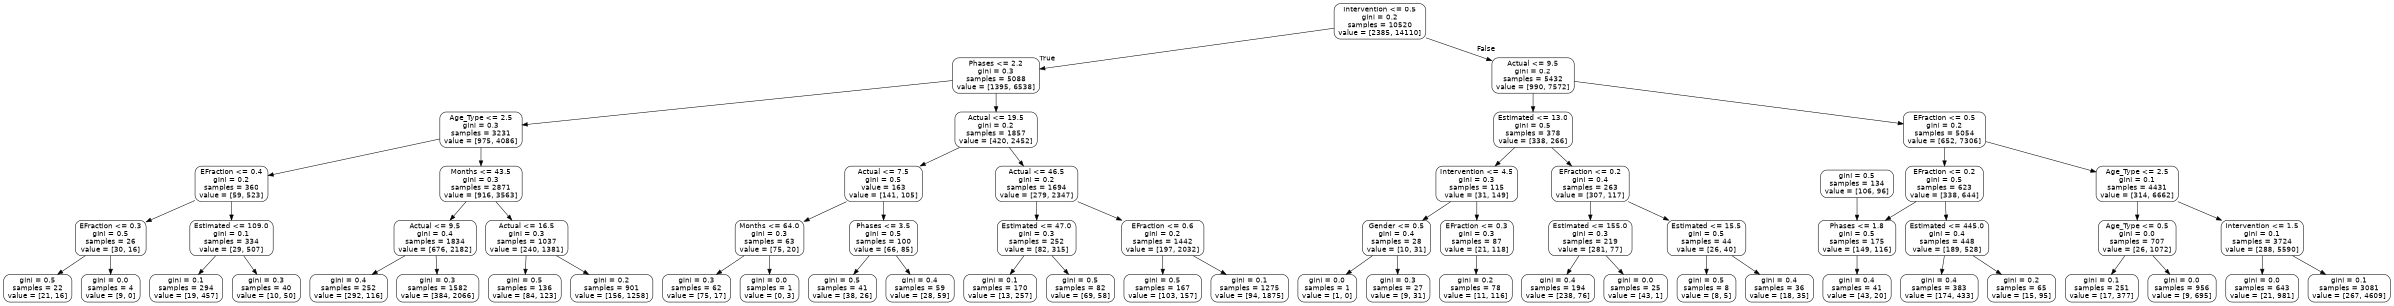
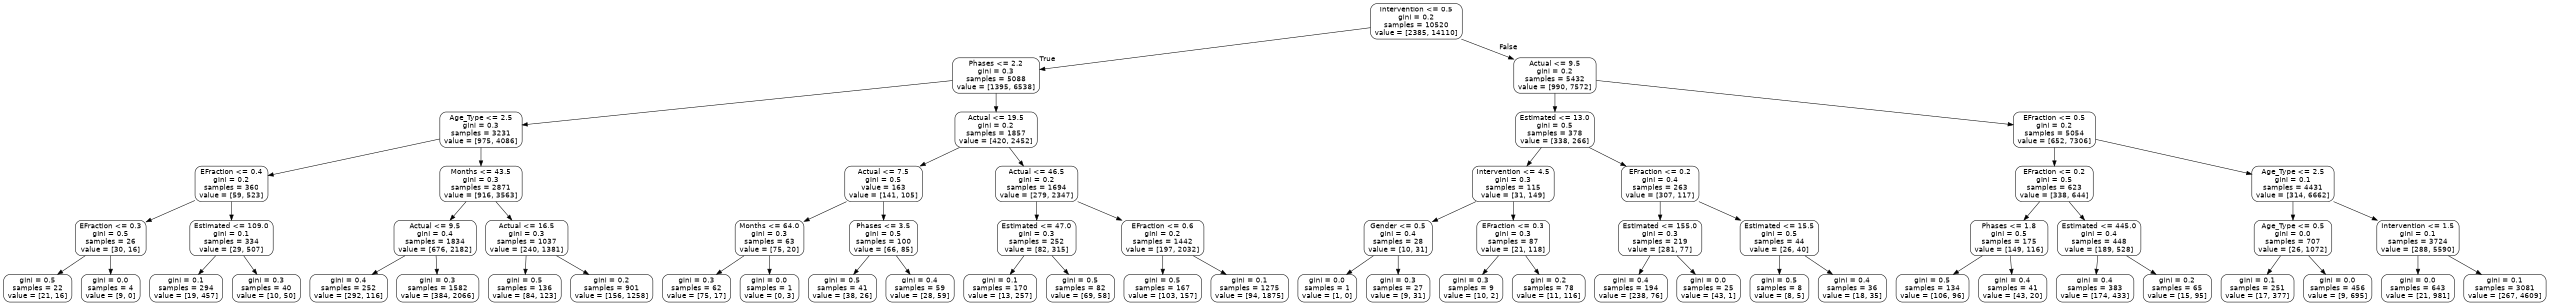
(1857, 206) -> (1970, 264)
none -> (1471, 288)
(2182, 288) -> (2338, 288)
